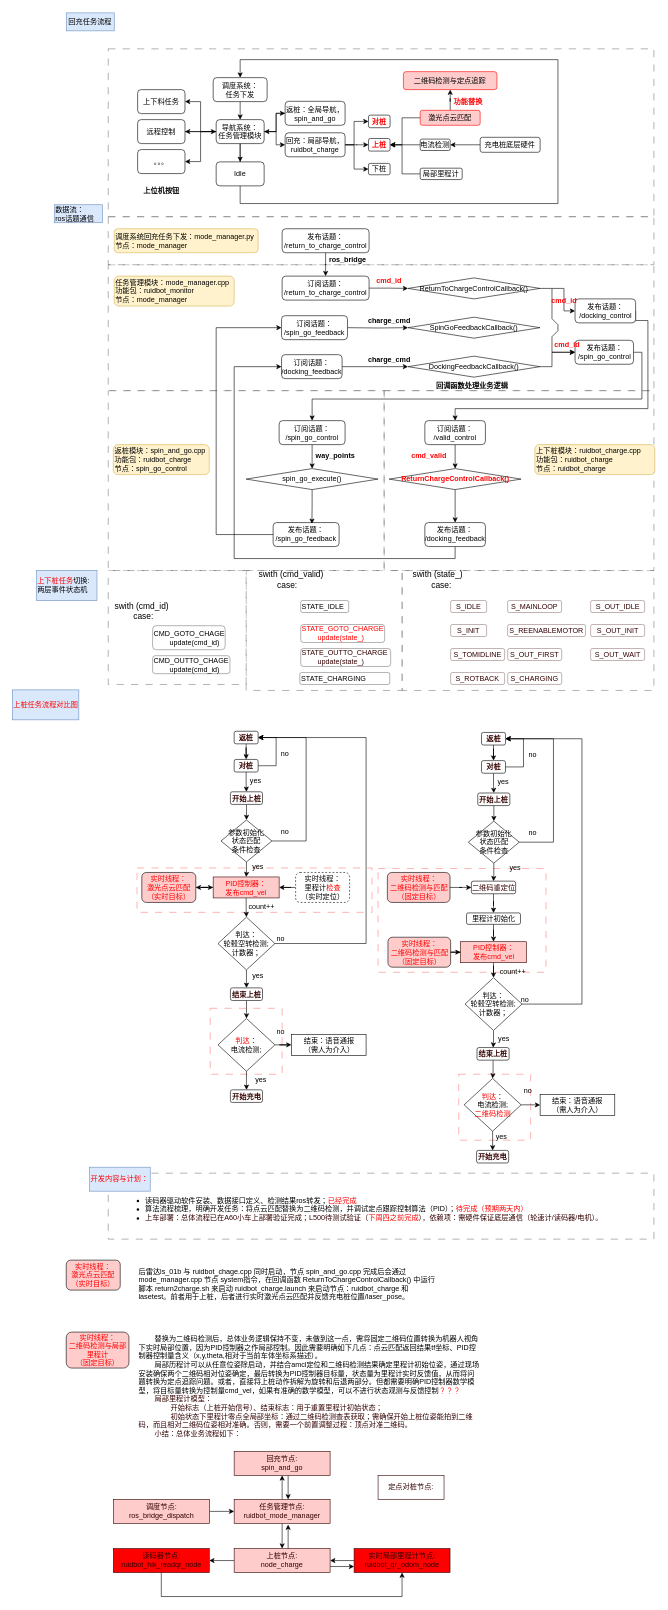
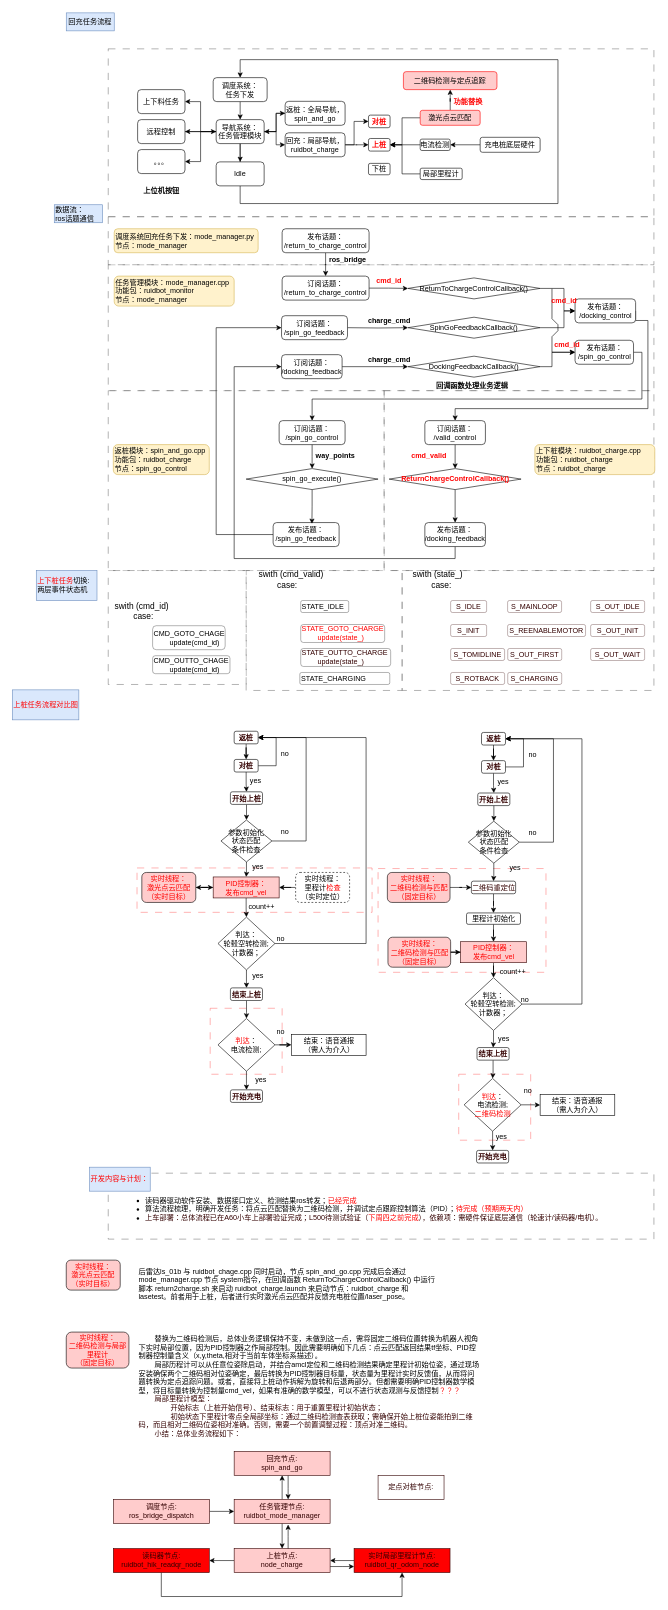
(363, 169) -> none
none -> (560, 327)
